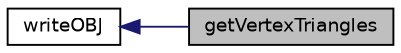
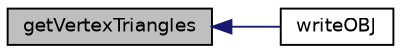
(164, 27) -> (256, 27)
